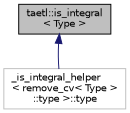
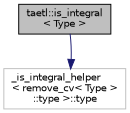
(58, 56) -> (71, 47)
